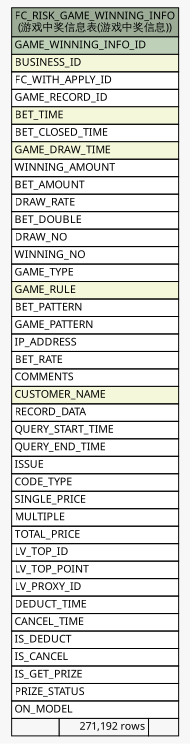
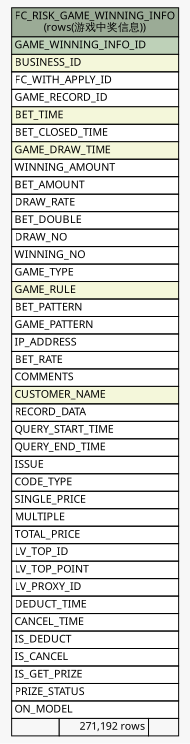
(95, 28) -> (95, 28)
